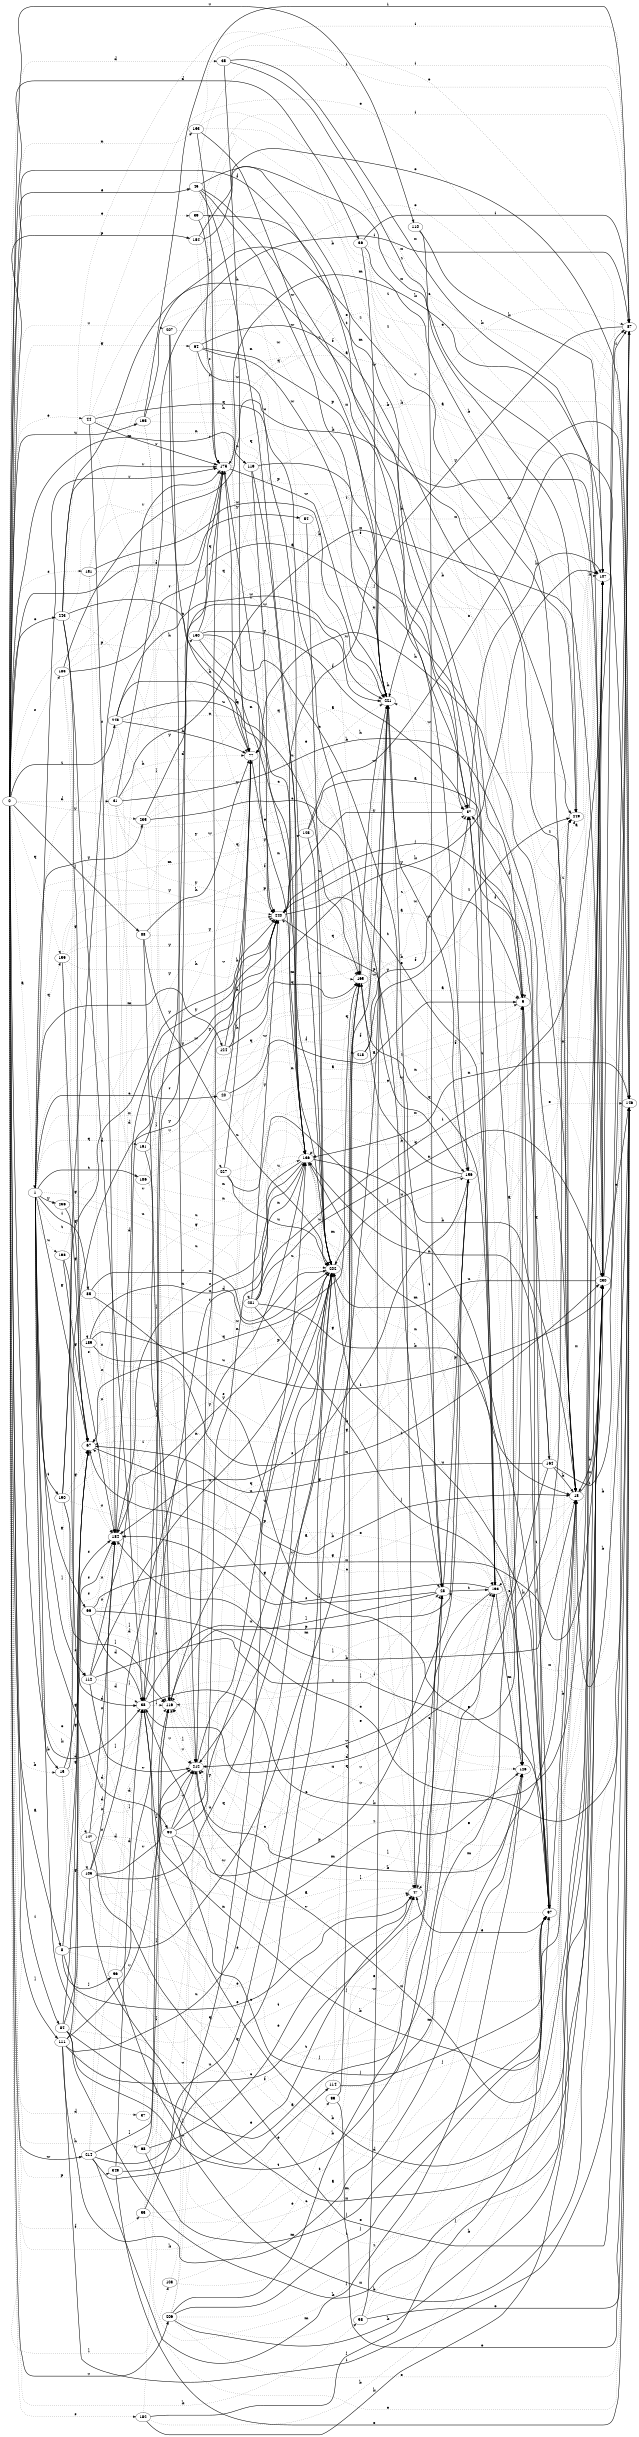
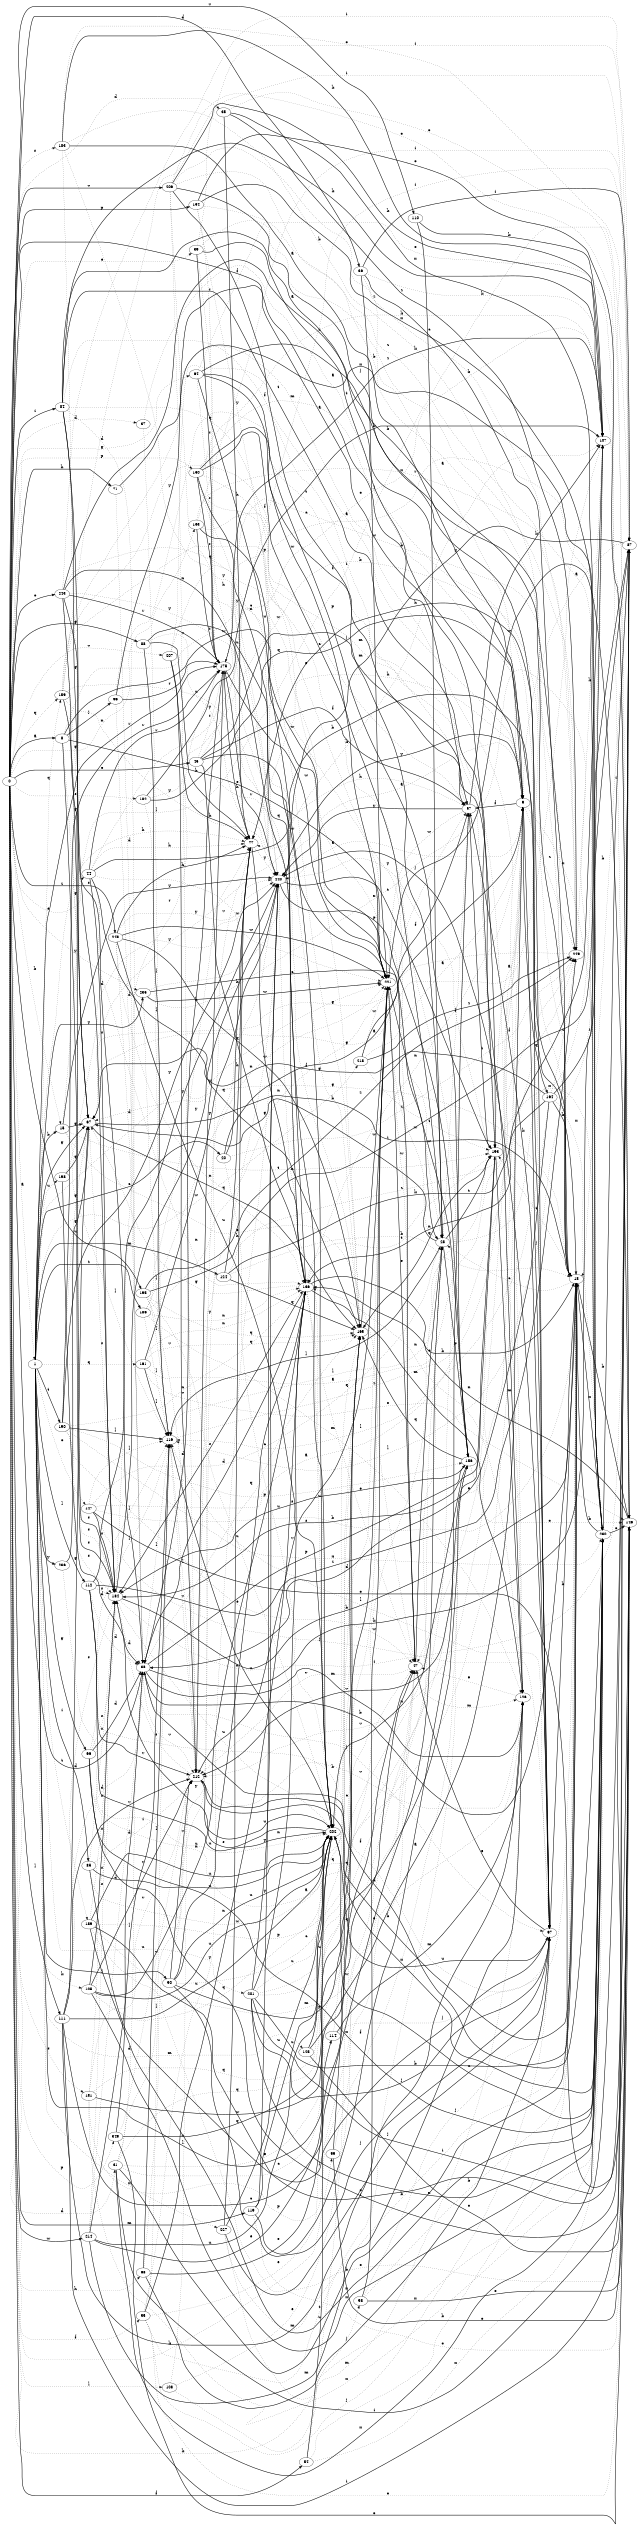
none -> (115, 490)
(530, 675) -> (510, 720)
(66, 1589) -> (80, 1554)
